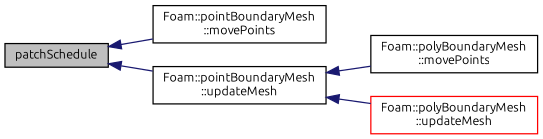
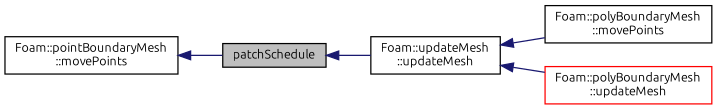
(137, 42) -> (207, 55)
(240, 85) -> (436, 55)
